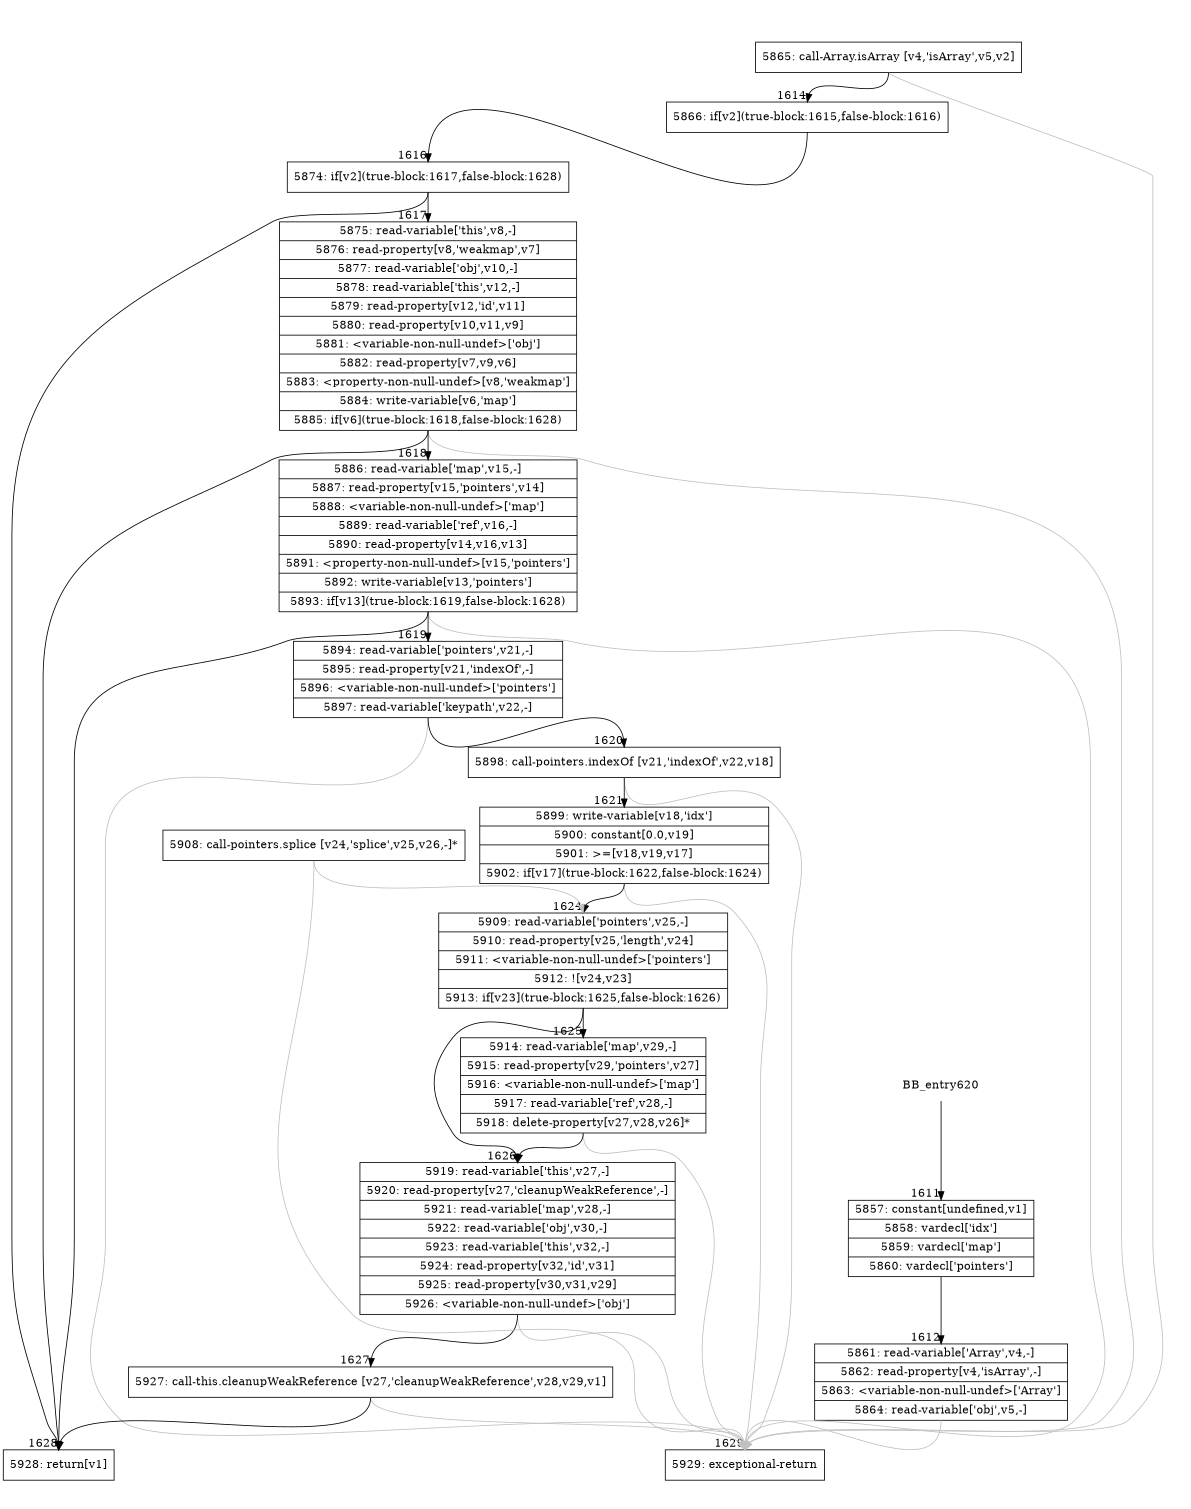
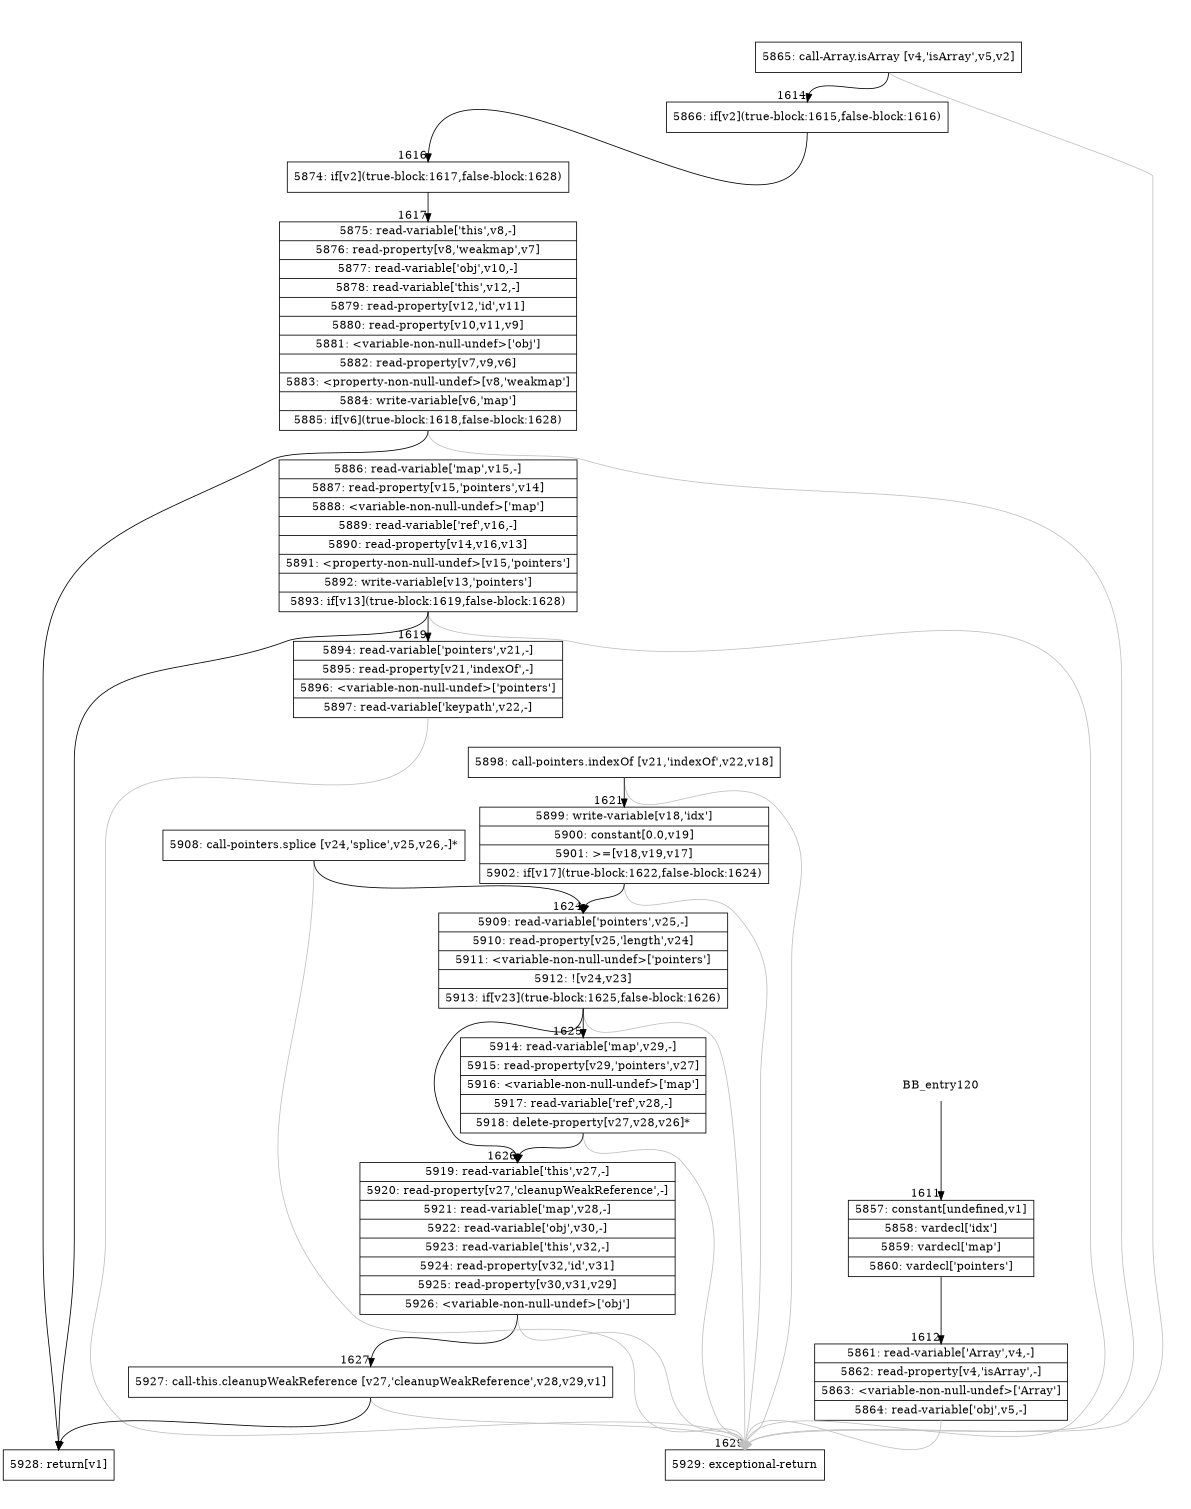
(428, 442) -> none
(12, 692) -> none
(522, 734) -> none
(445, 887) -> (445, 887)
(941, 1085) -> (941, 1085)
none -> (736, 1163)
